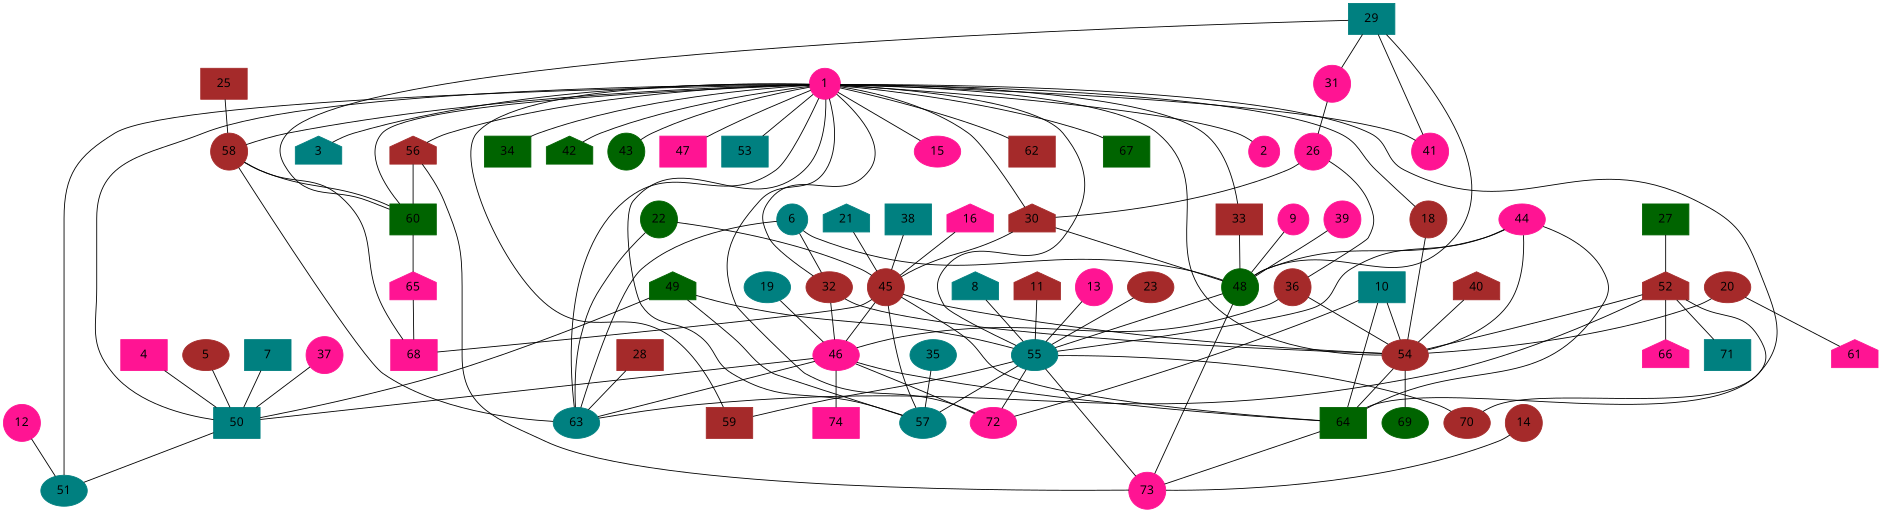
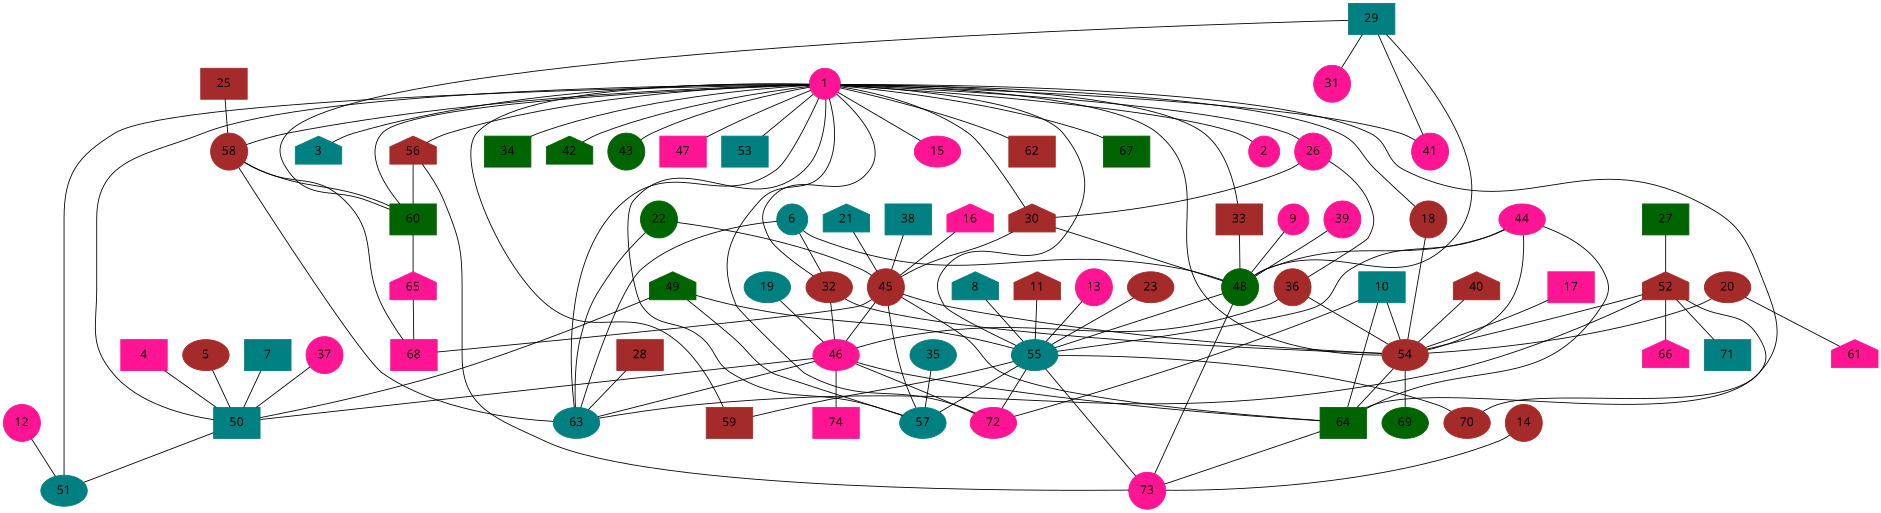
(1324, 112) -> (1164, 110)
none -> (1571, 287)
